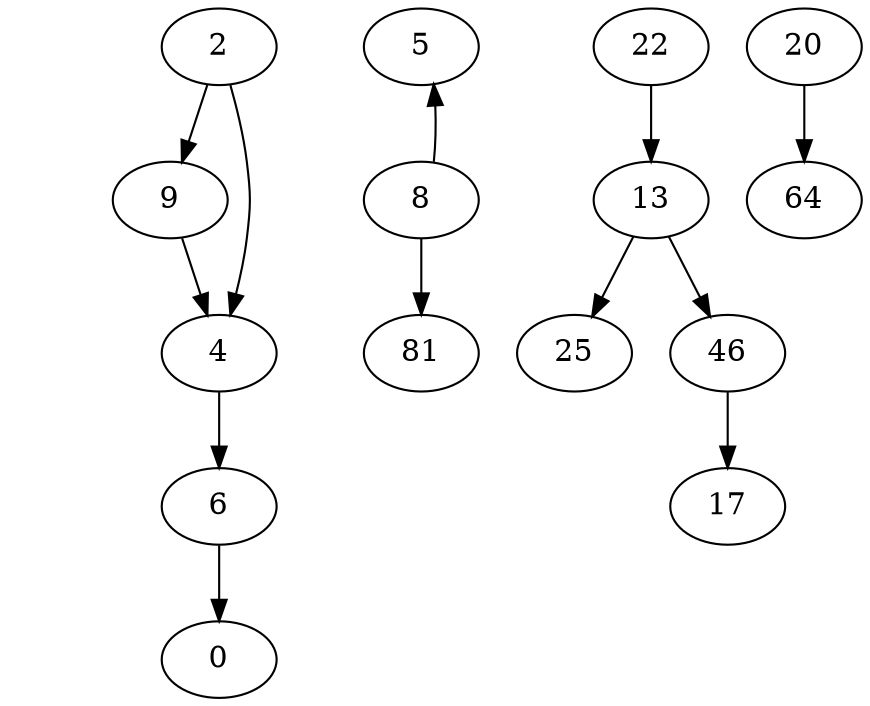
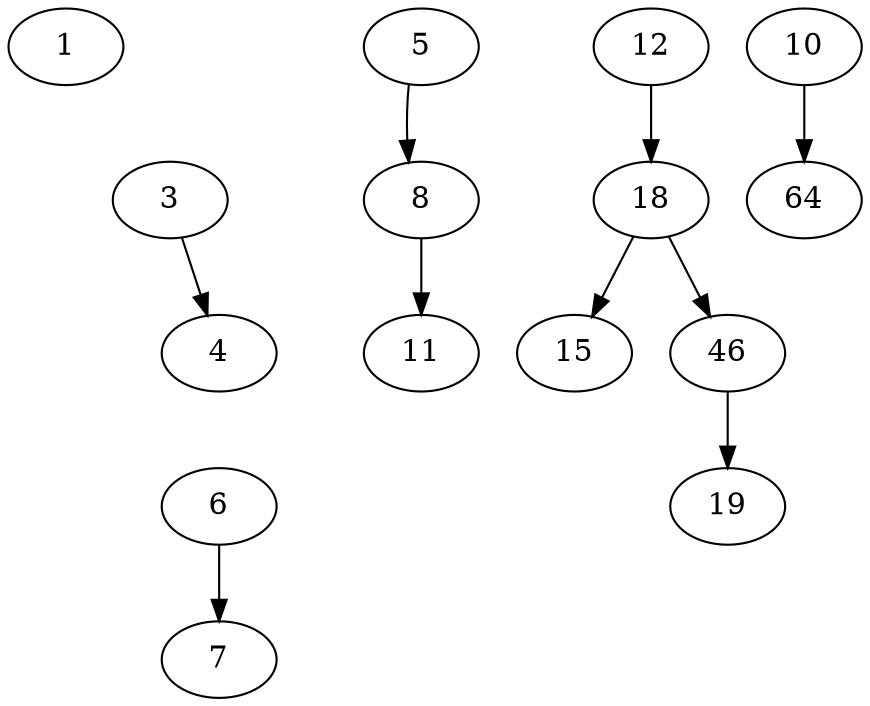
none -> (66, 47)
(219, 47) -> none
(651, 47) -> (651, 47)
(804, 47) -> (804, 47)
(436, 134) -> (407, 112)
(170, 200) -> (170, 200)
(651, 200) -> (651, 200)
(421, 353) -> (421, 353)
(574, 353) -> (574, 353)
(219, 419) -> none
(728, 506) -> (728, 506)
(219, 660) -> (219, 660)
